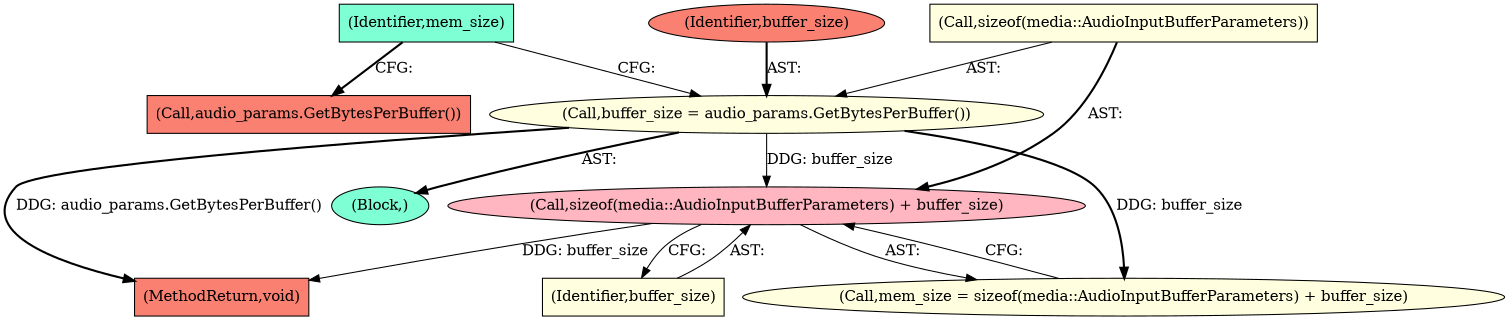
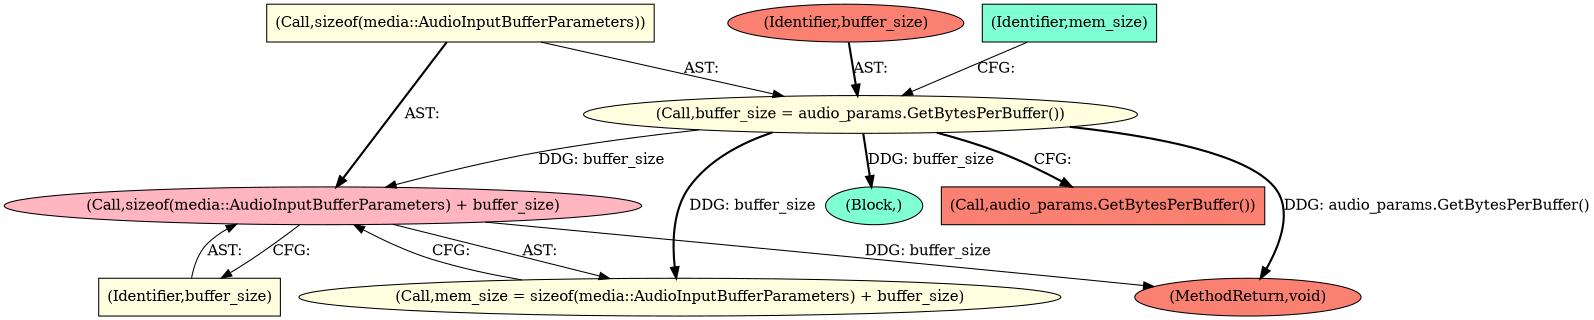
(372, 66) -> (1001, 153)
(602, 160) -> (931, 160)
(222, 297) -> (1248, 297)
